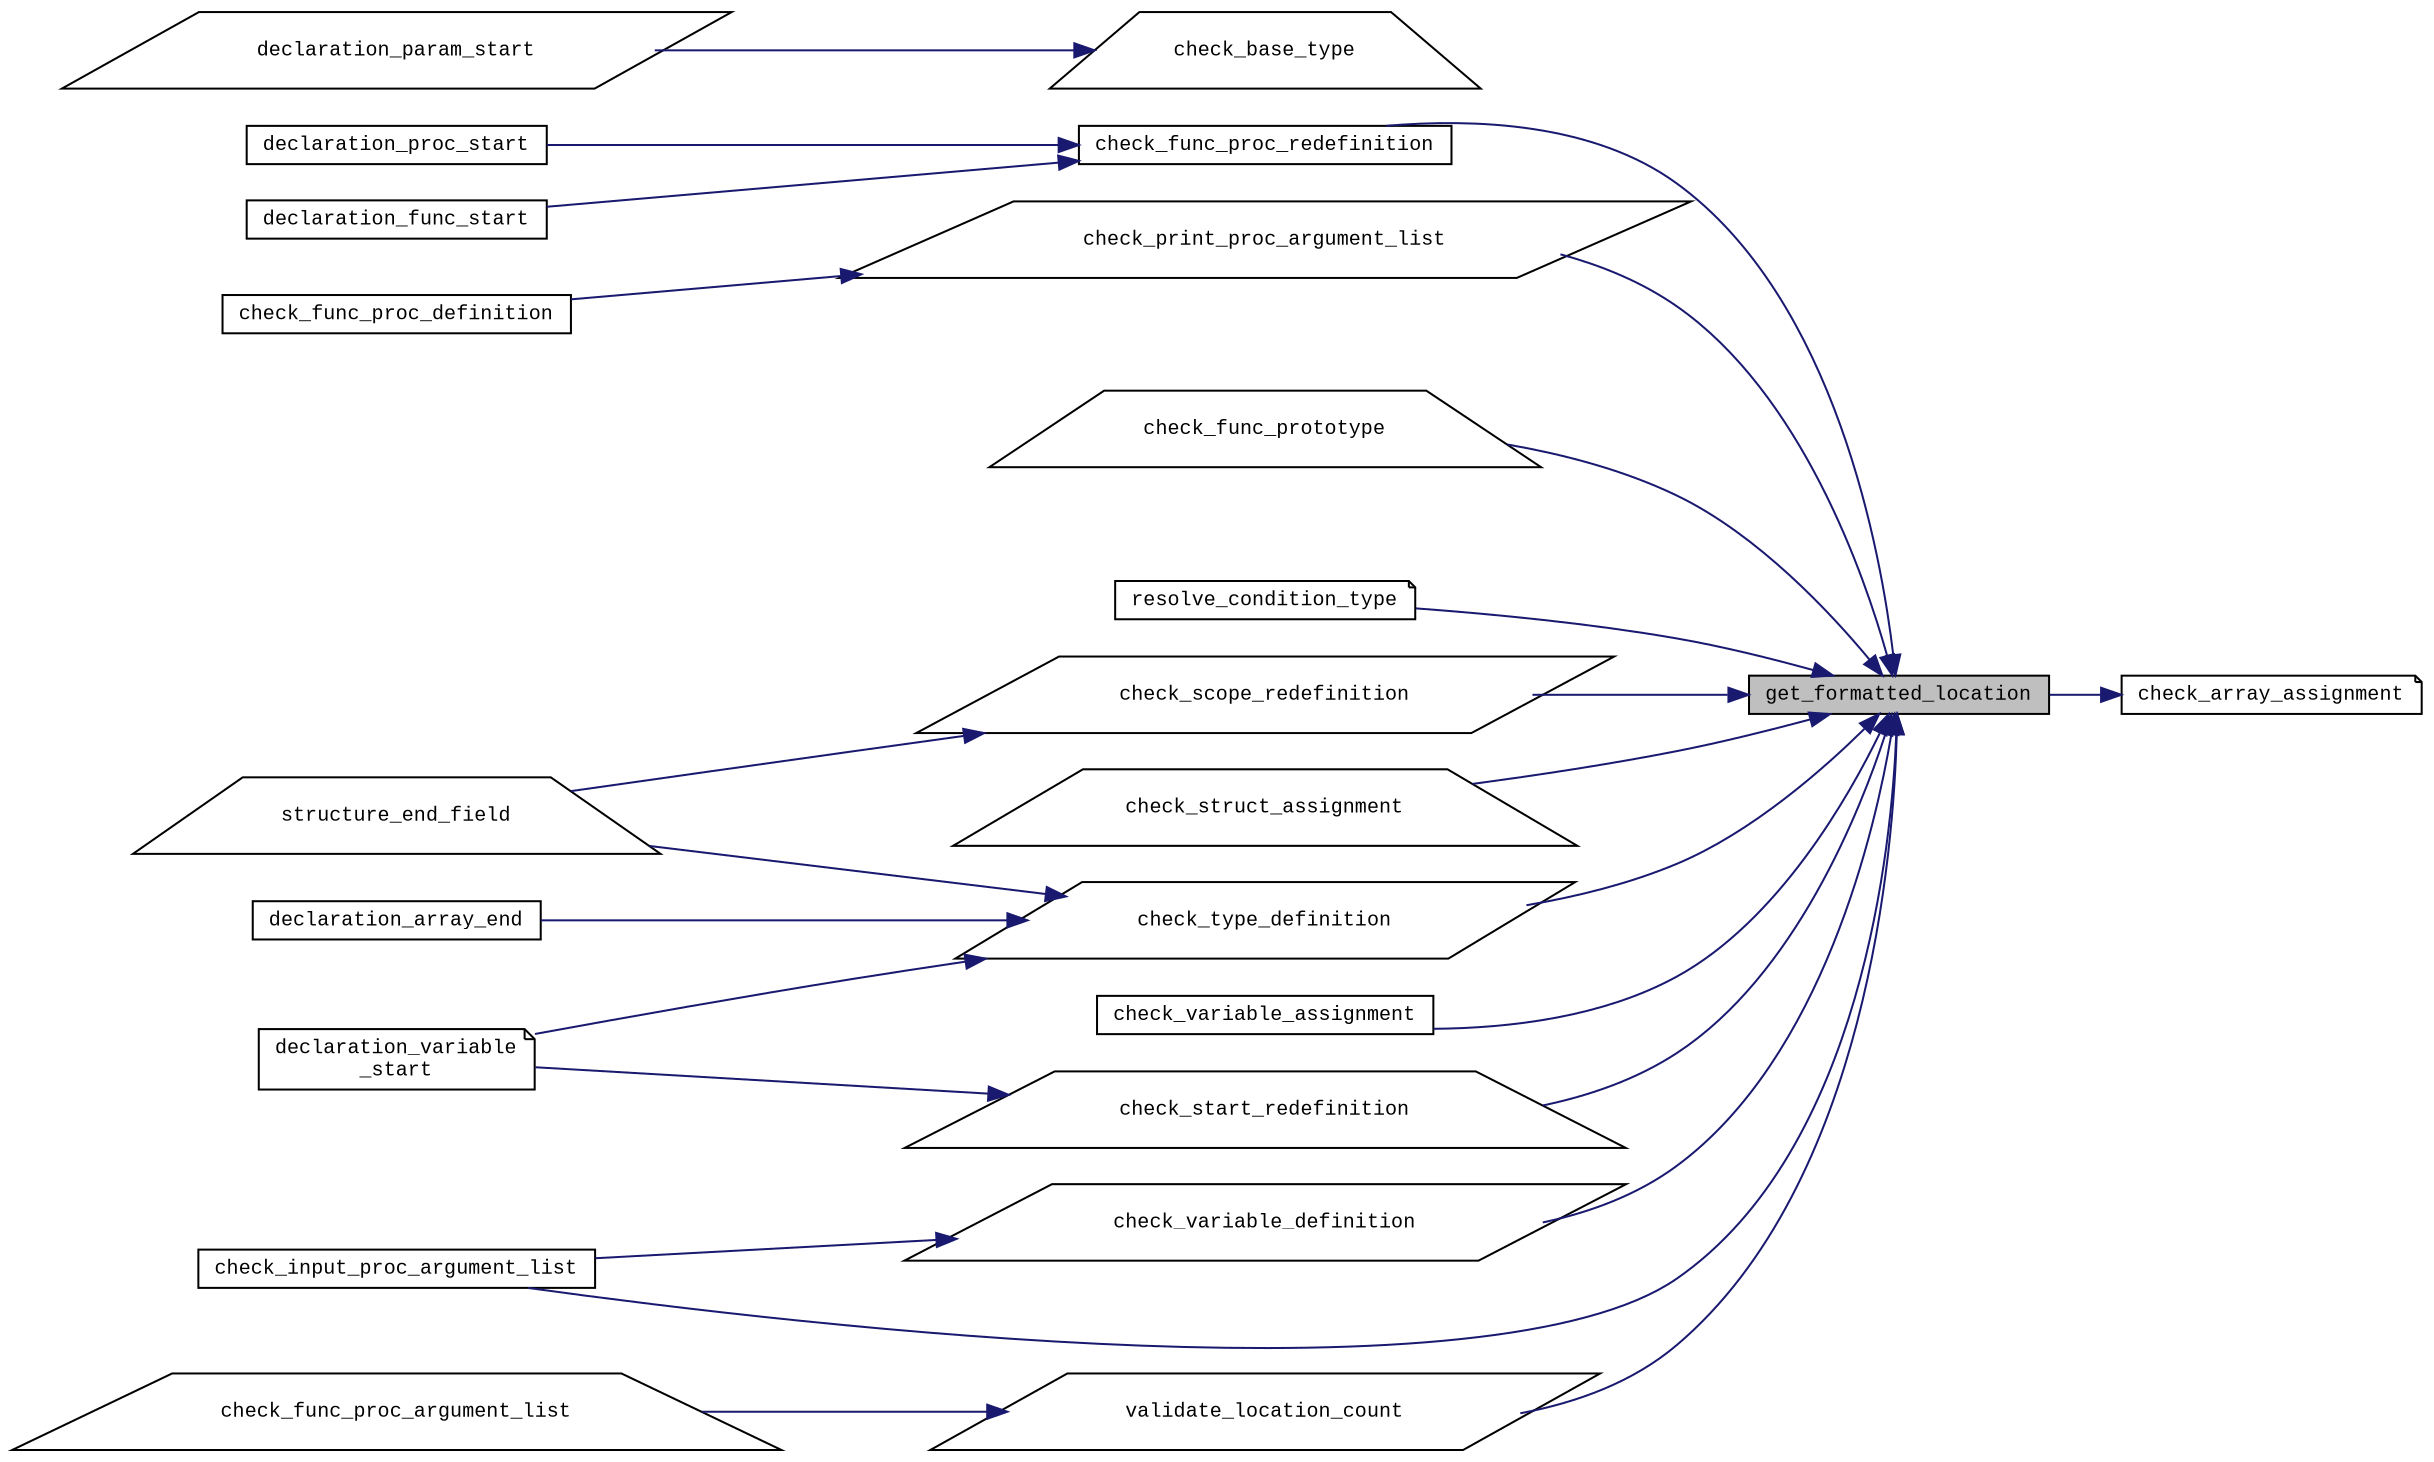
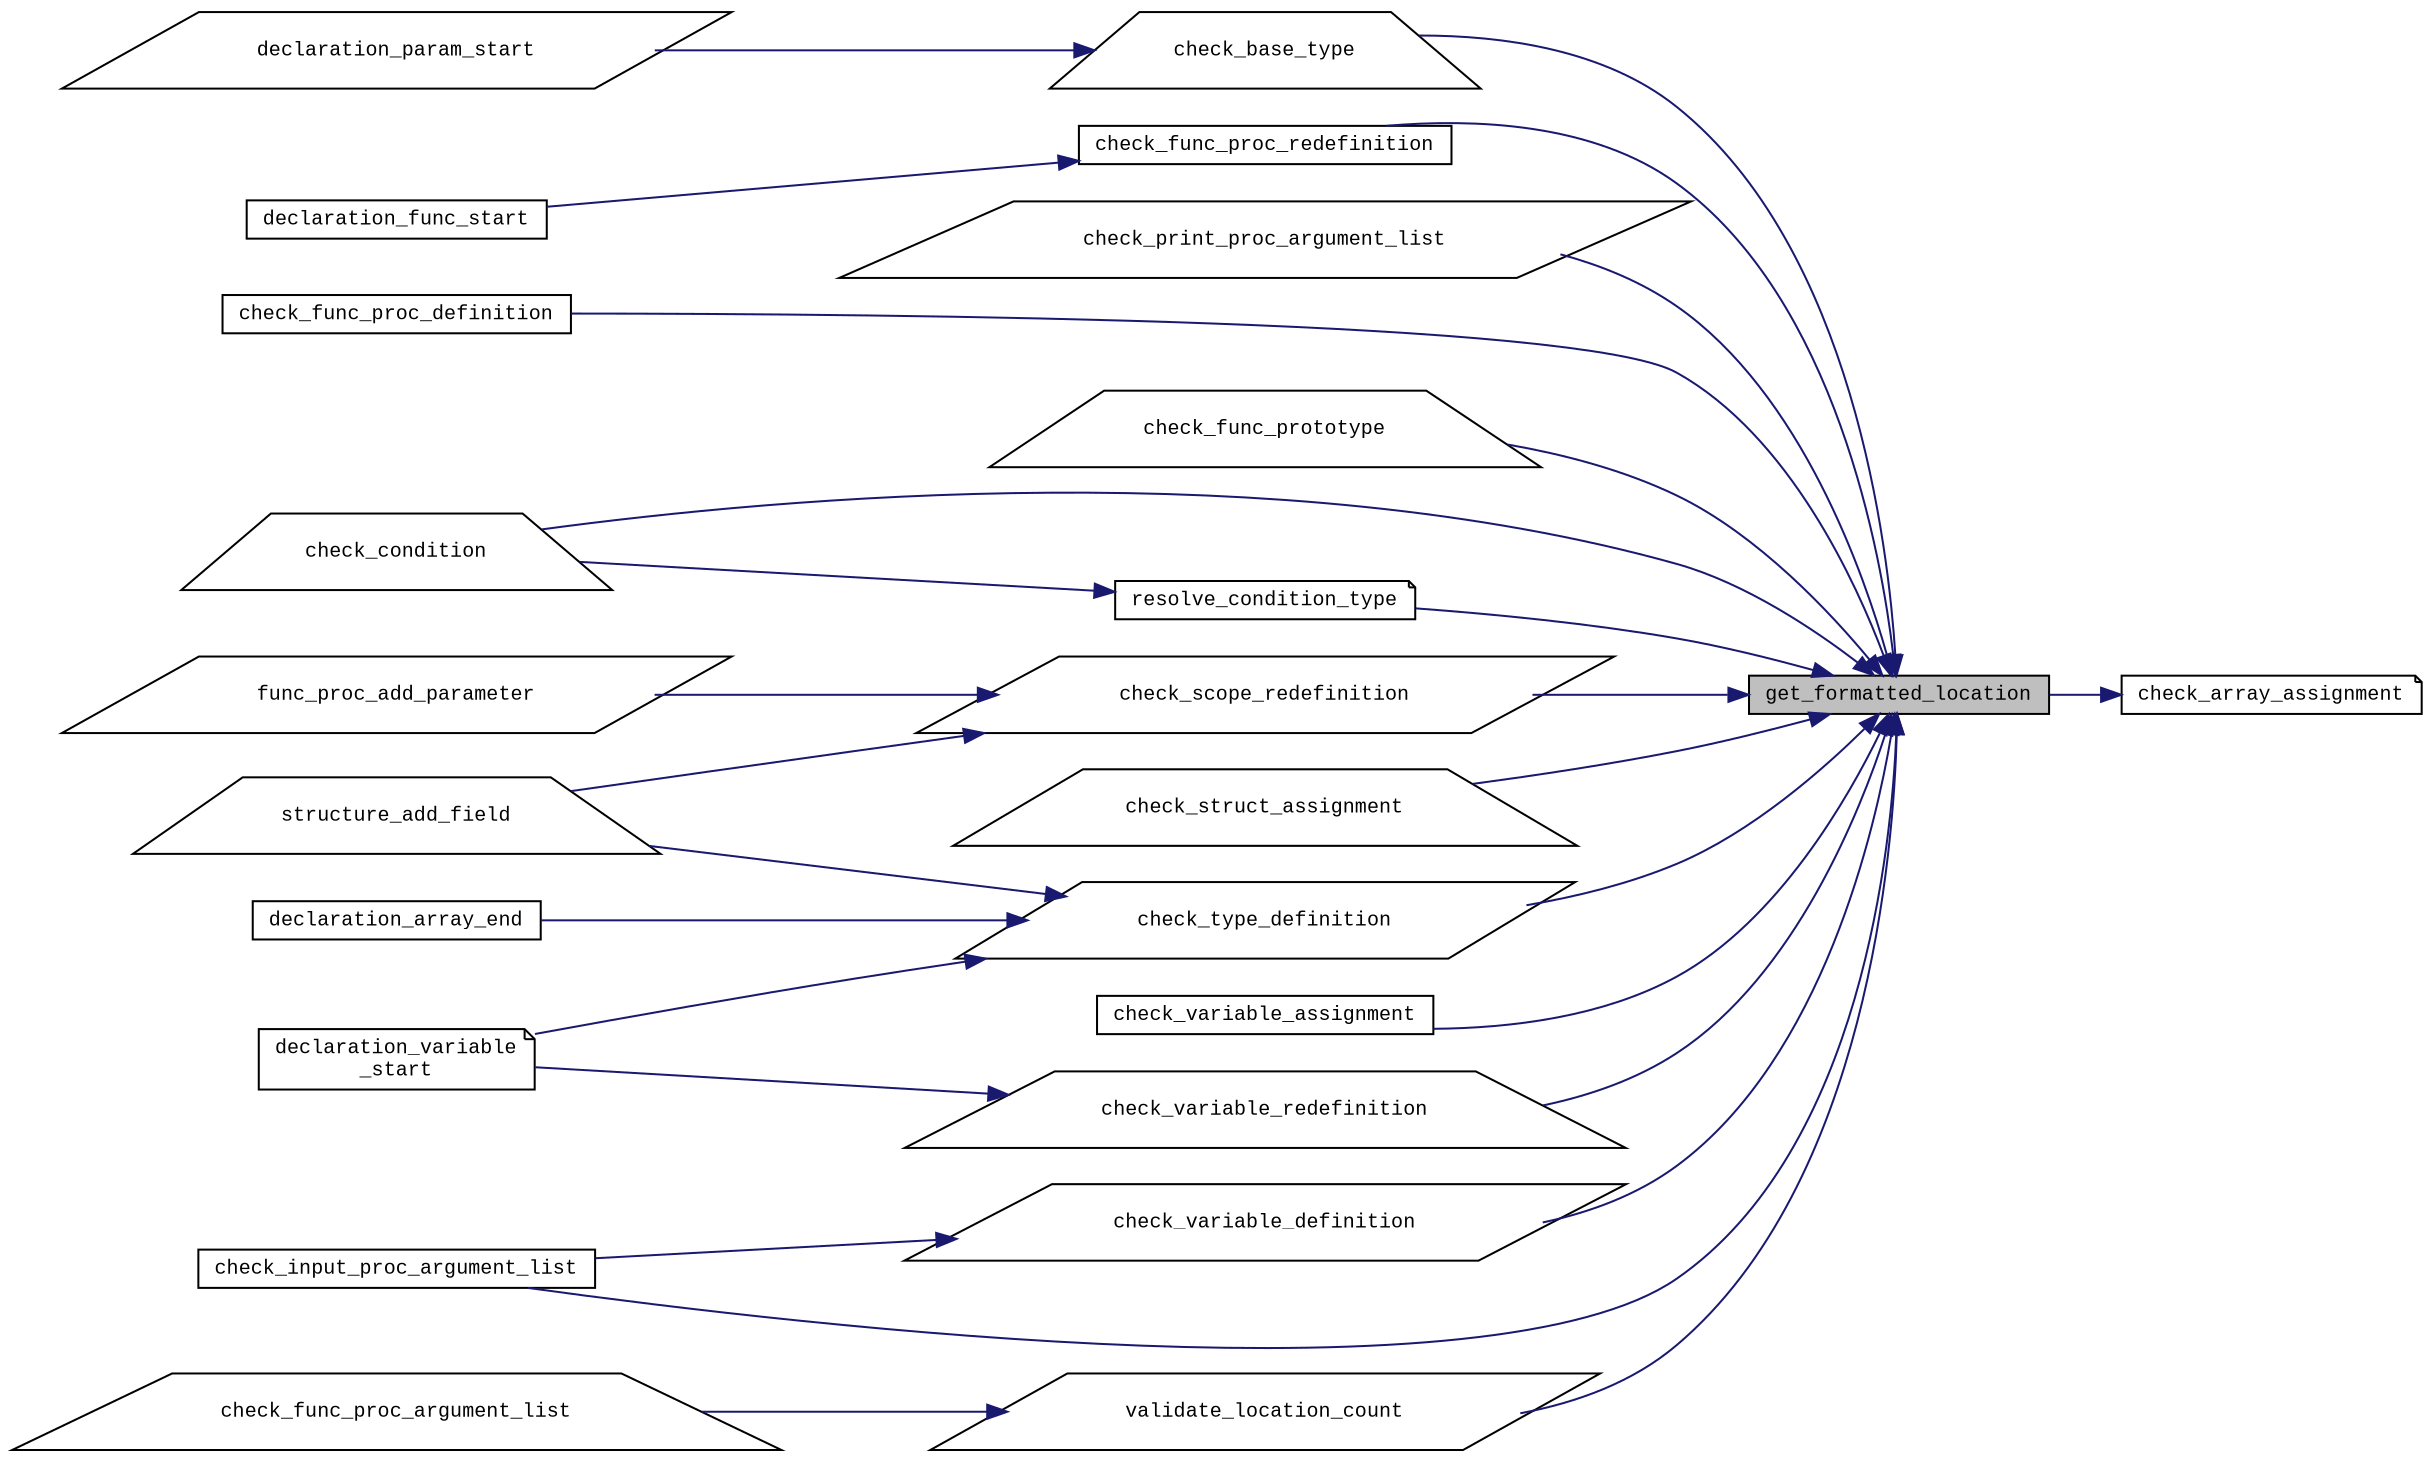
(397, 145) -> none
none -> (1783, 234)
(706, 288) -> (1304, 328)
none -> (397, 552)
none -> (397, 695)
(397, 816) -> (397, 816)
(1265, 1110) -> (1265, 1110)
